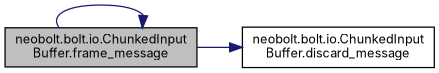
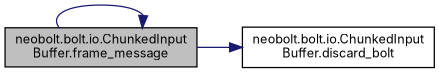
(338, 47) -> (338, 47)
